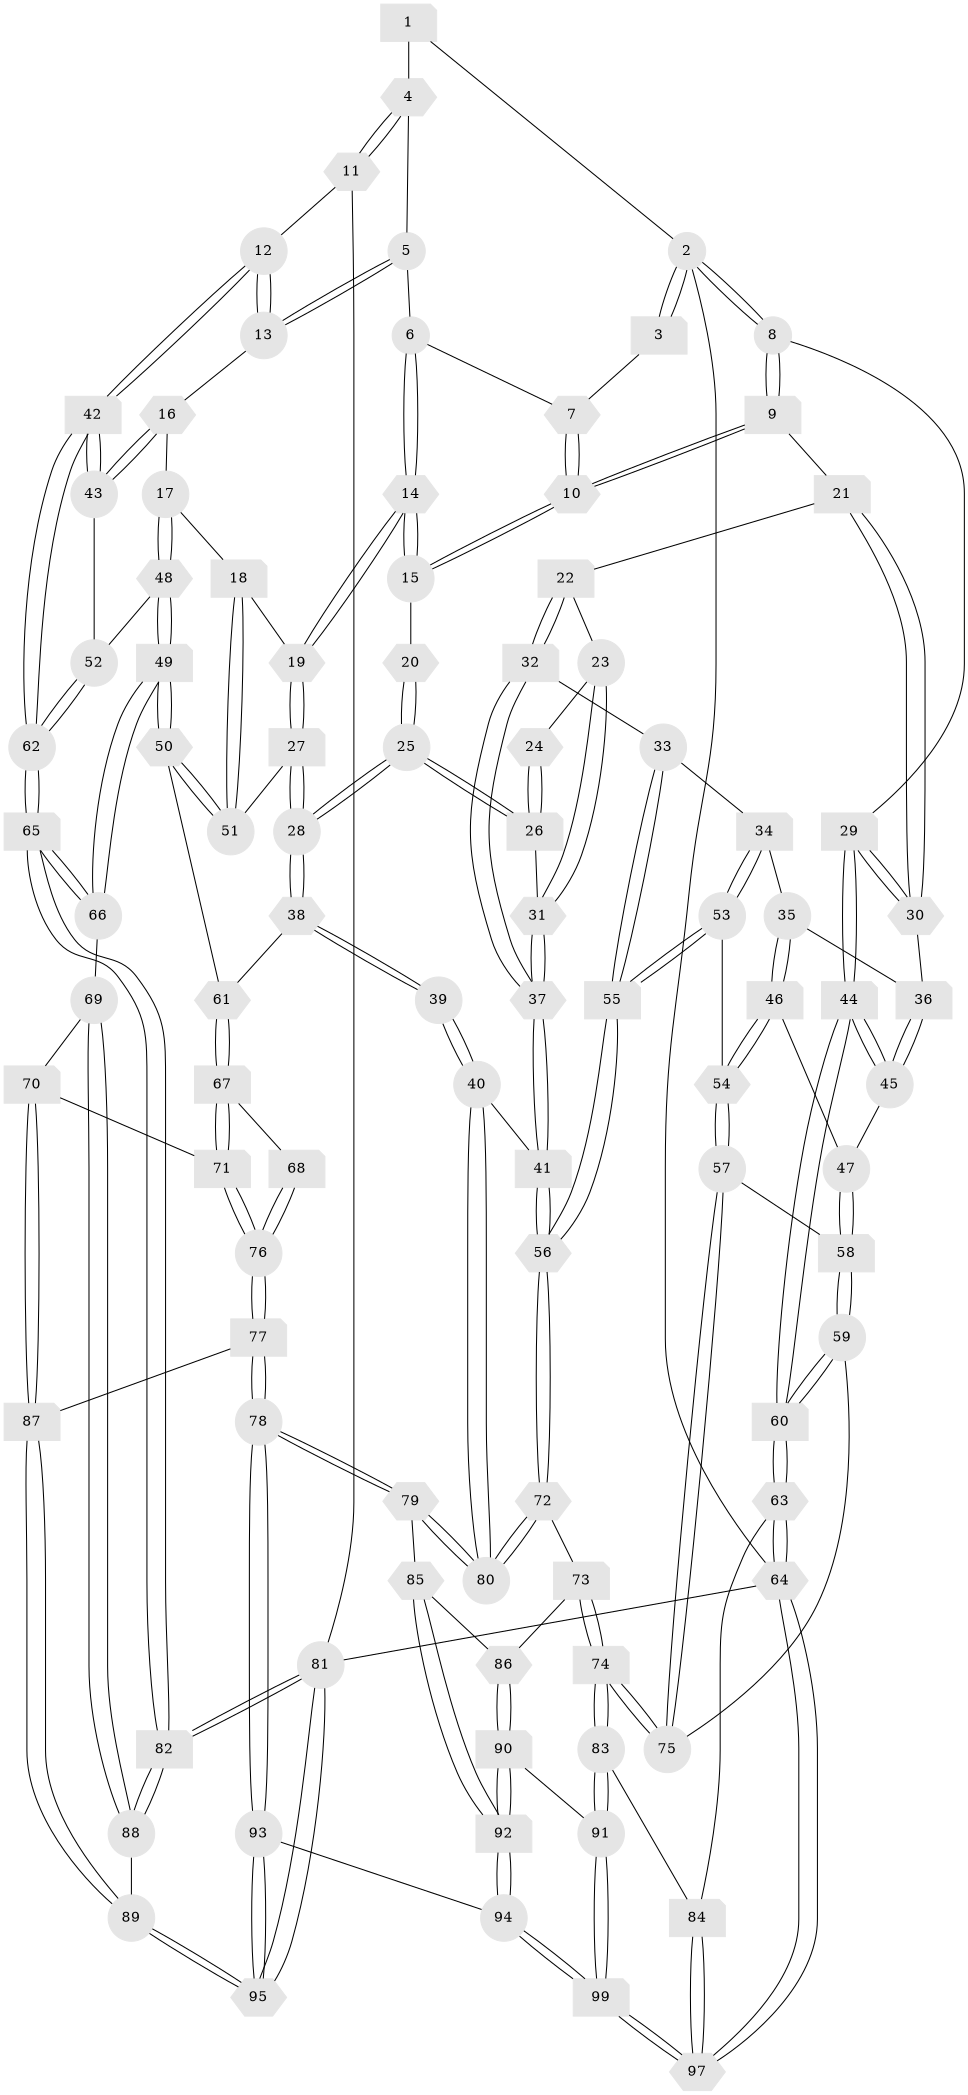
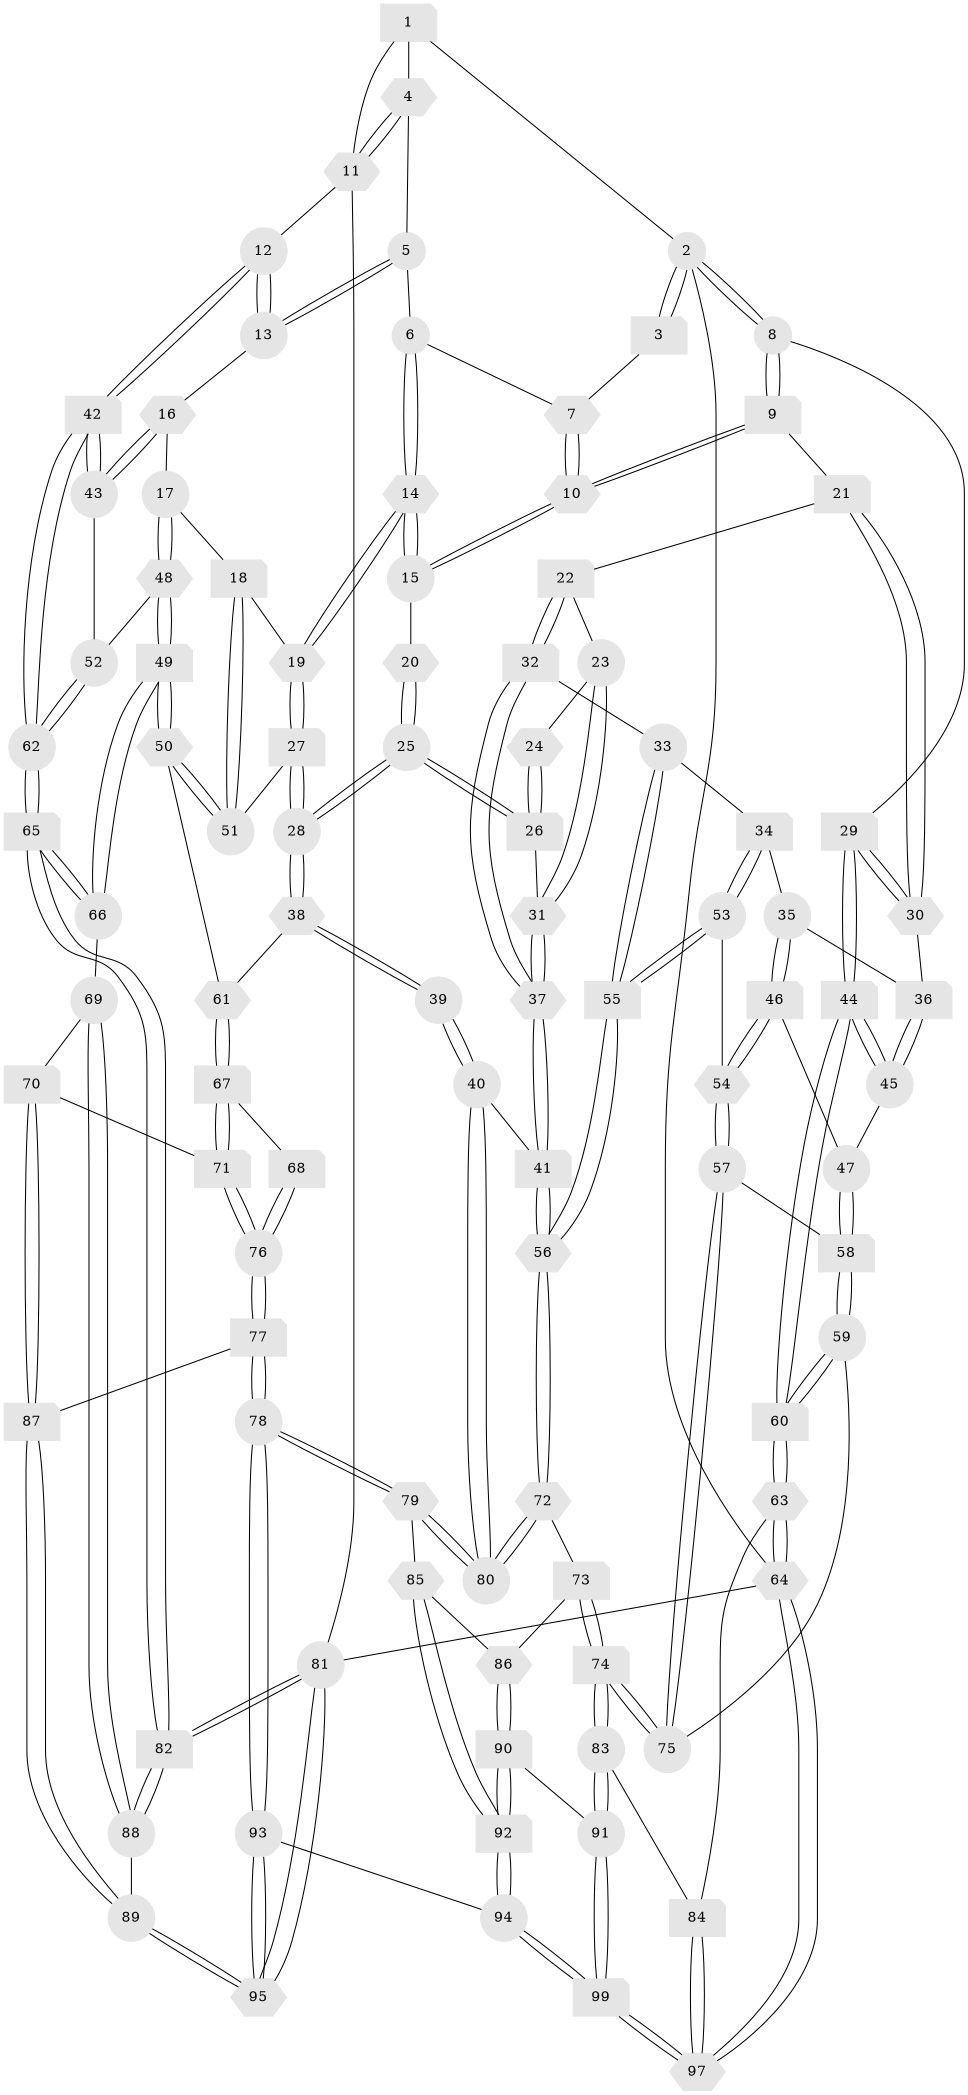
none -> (366, 94)
